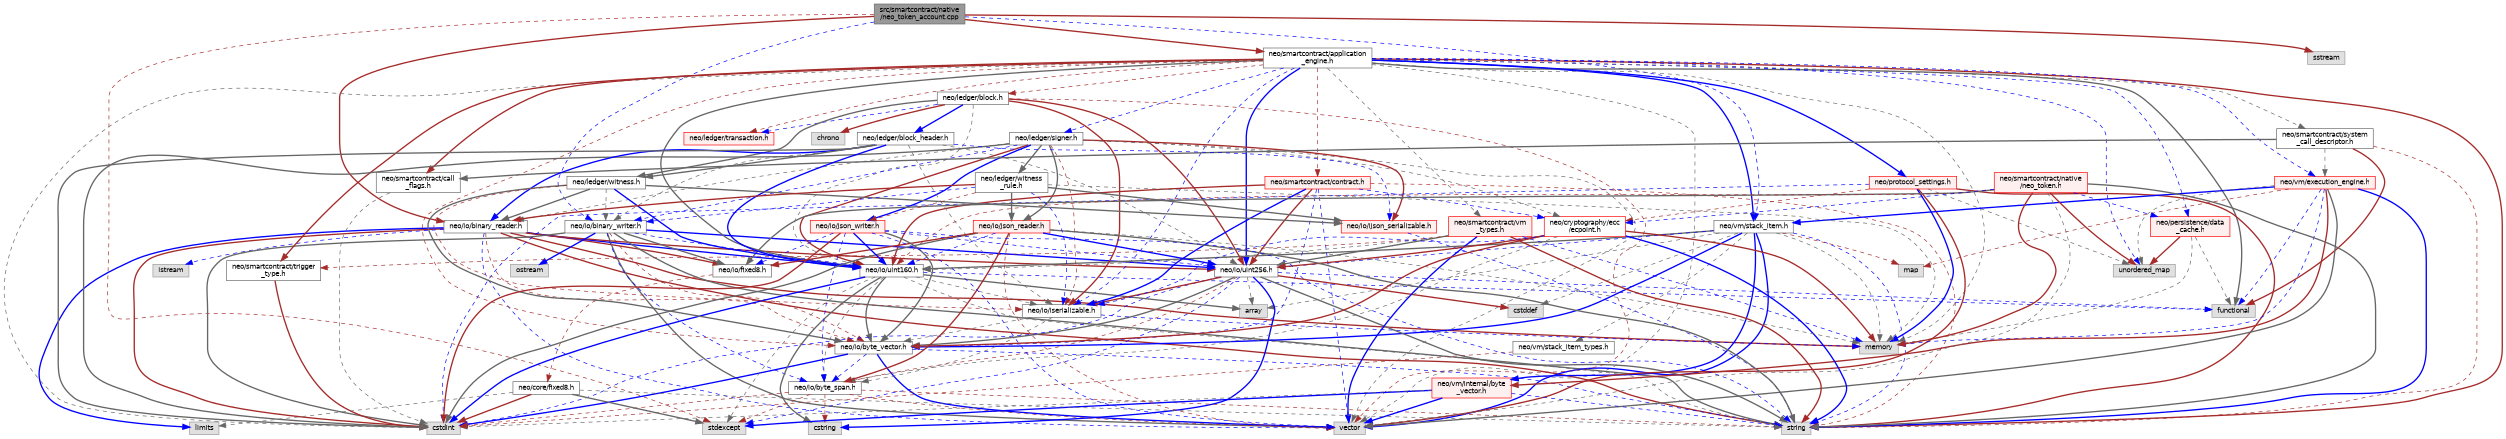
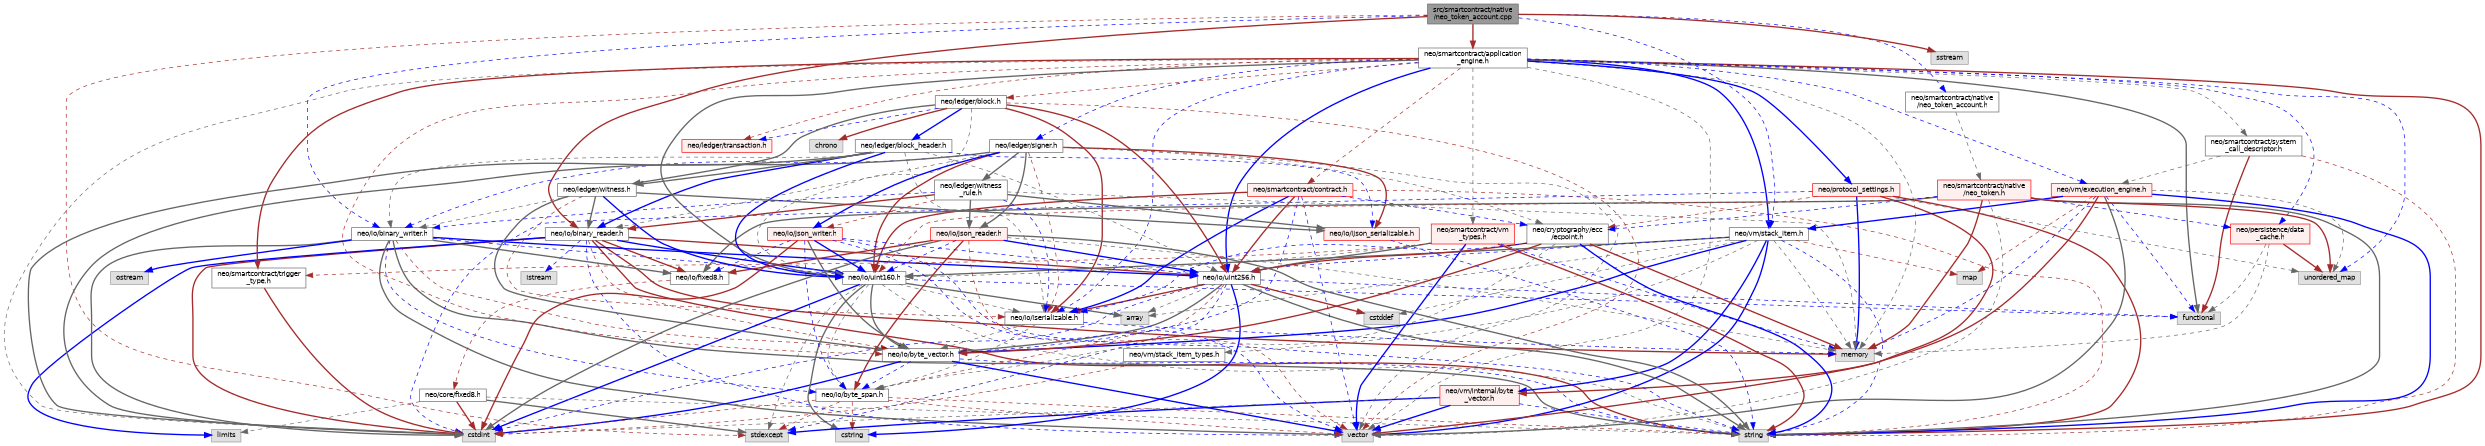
none -> (1952, 102)
(418, 183) -> none
(1585, 227) -> (1568, 234)
